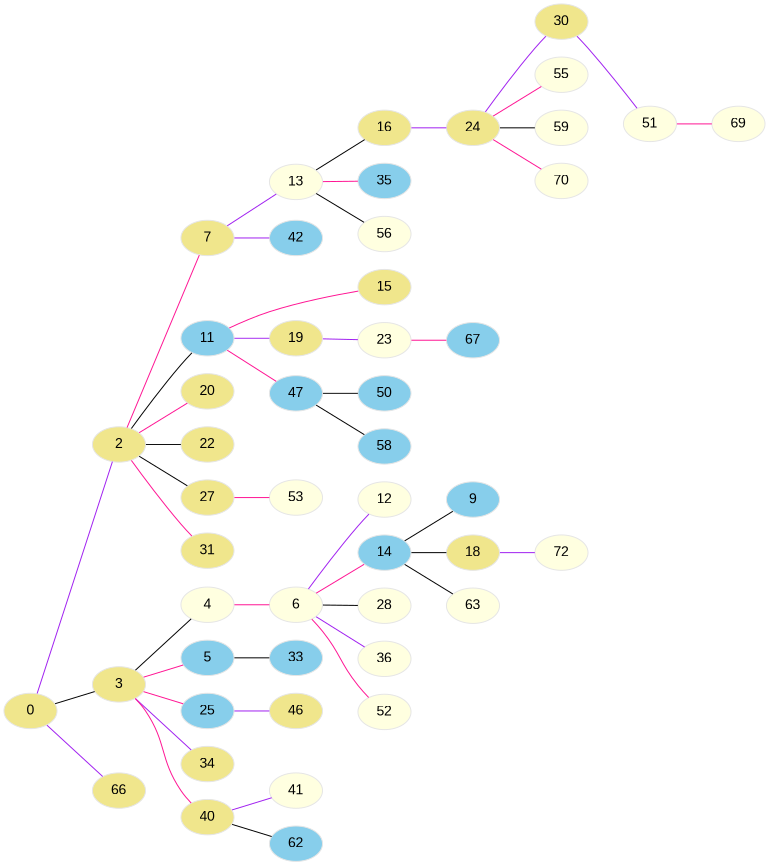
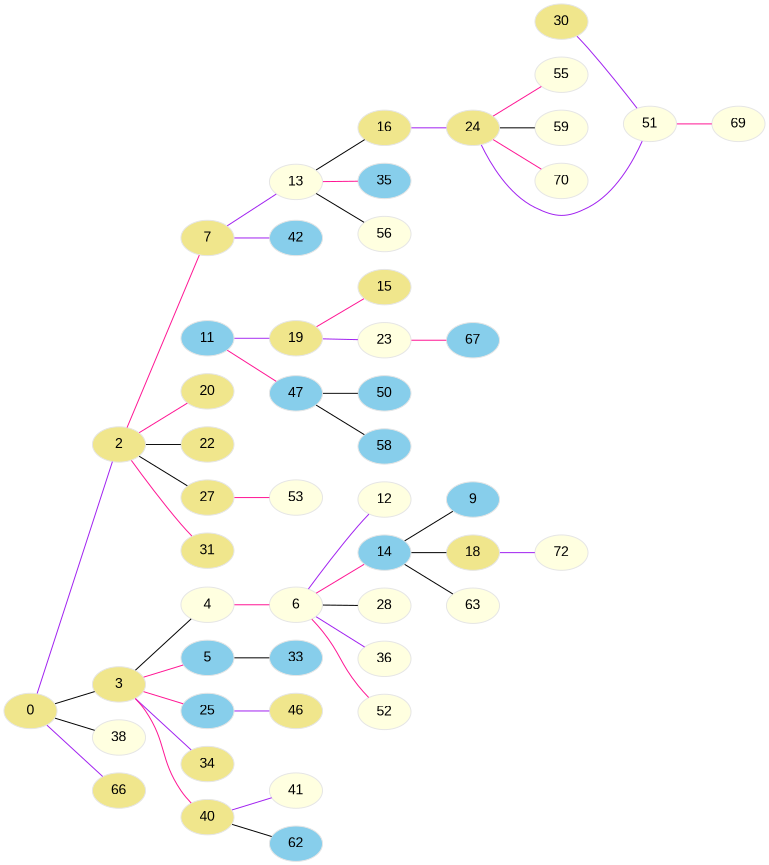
(515, 73) -> (563, 215)
(292, 305) -> (340, 313)
(161, 390) -> none
none -> (119, 738)
